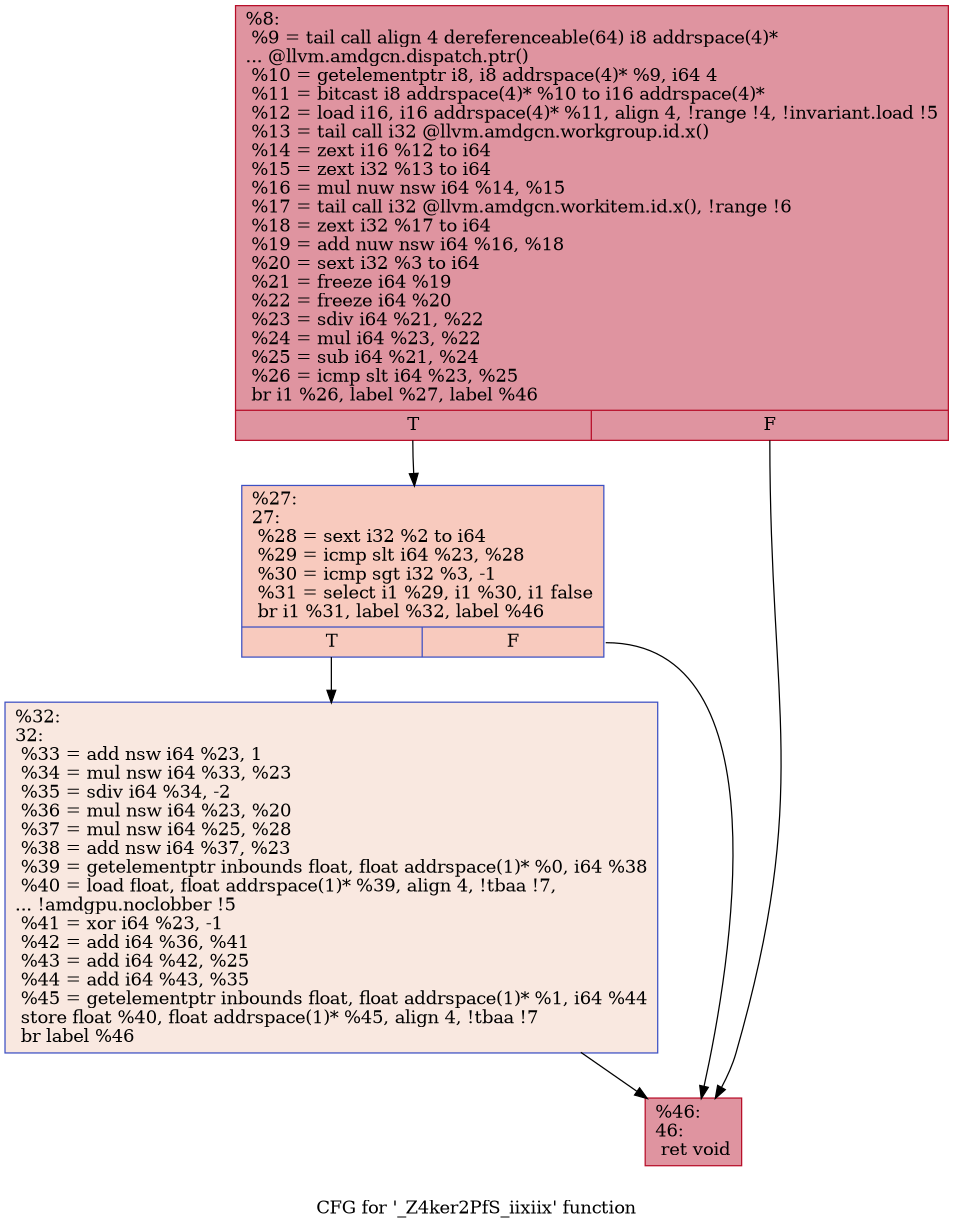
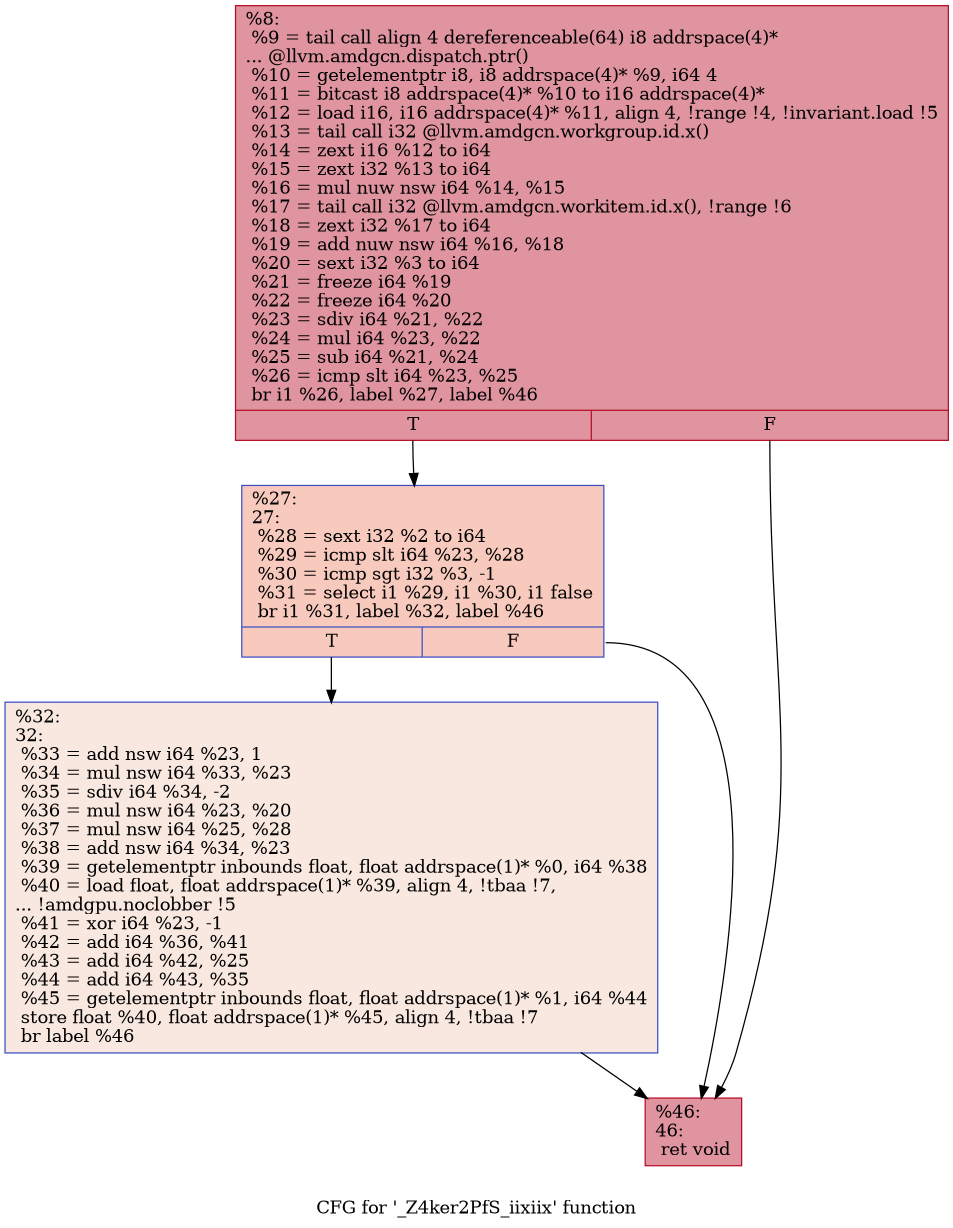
(153, 849) -> (153, 849)
